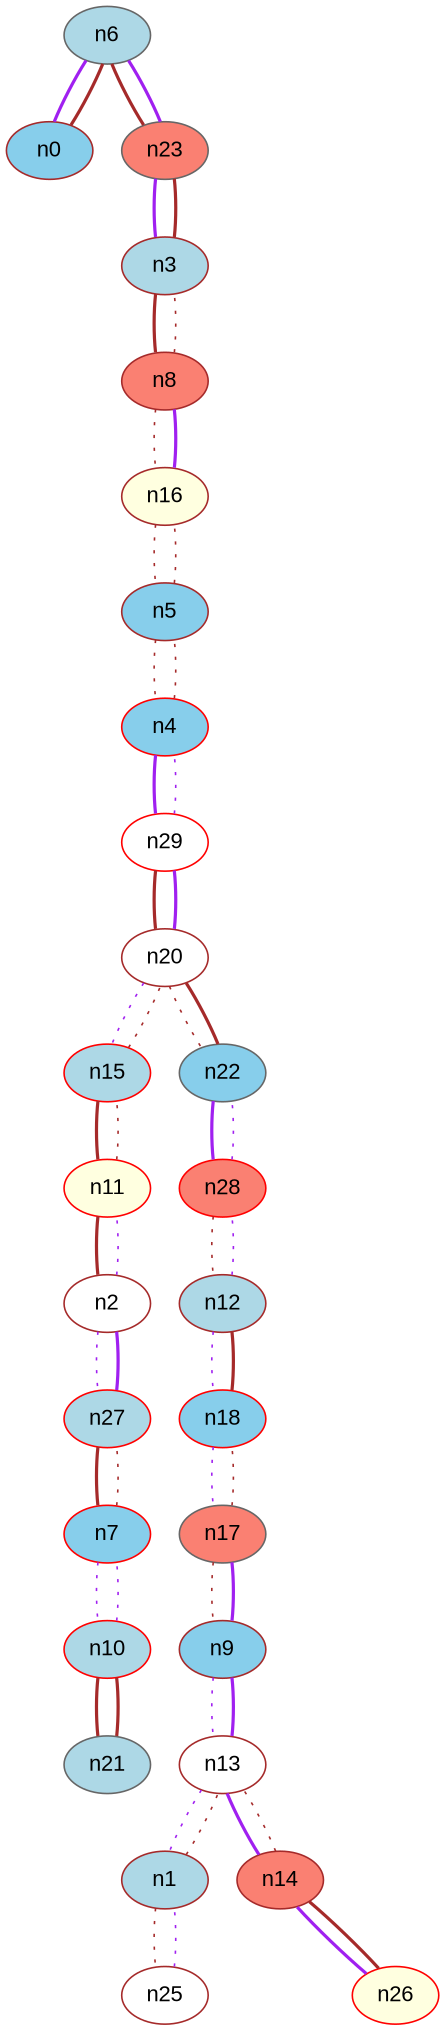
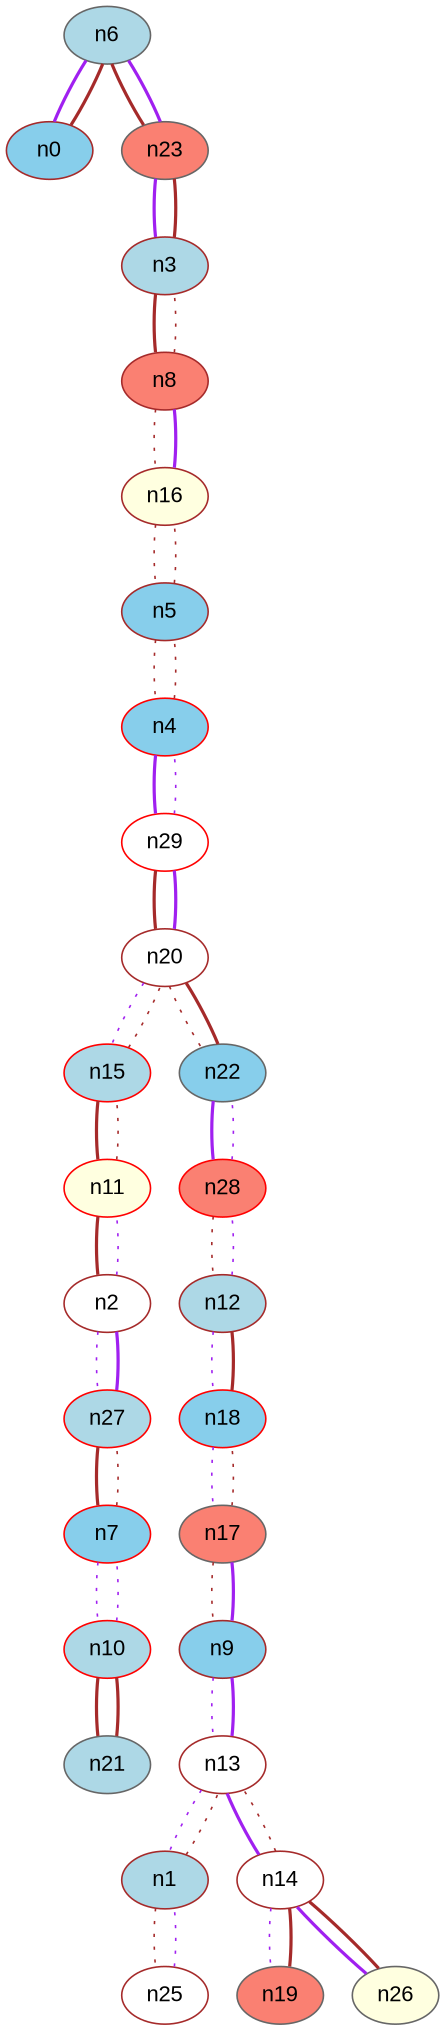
(280, 1880) -> (280, 1880)
none -> (280, 1995)
(396, 1995) -> (396, 1995)
